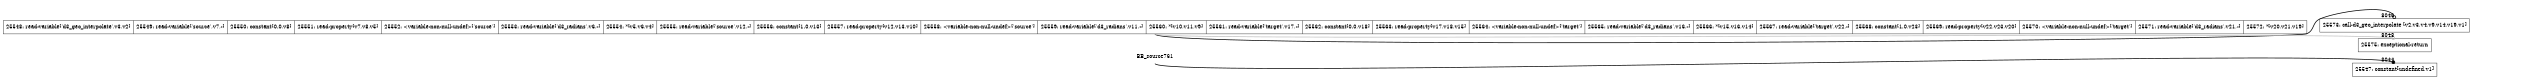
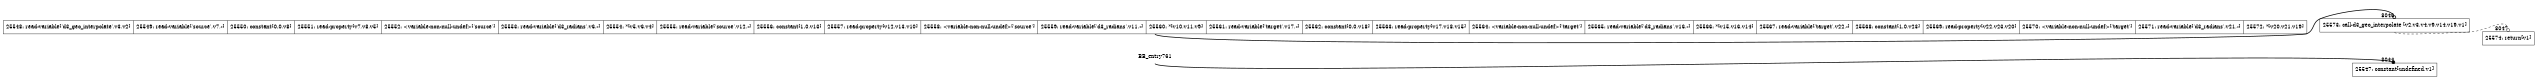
none -> (2508, 38)
(2395, 45) -> none
(1155, 57) -> (1155, 57)
